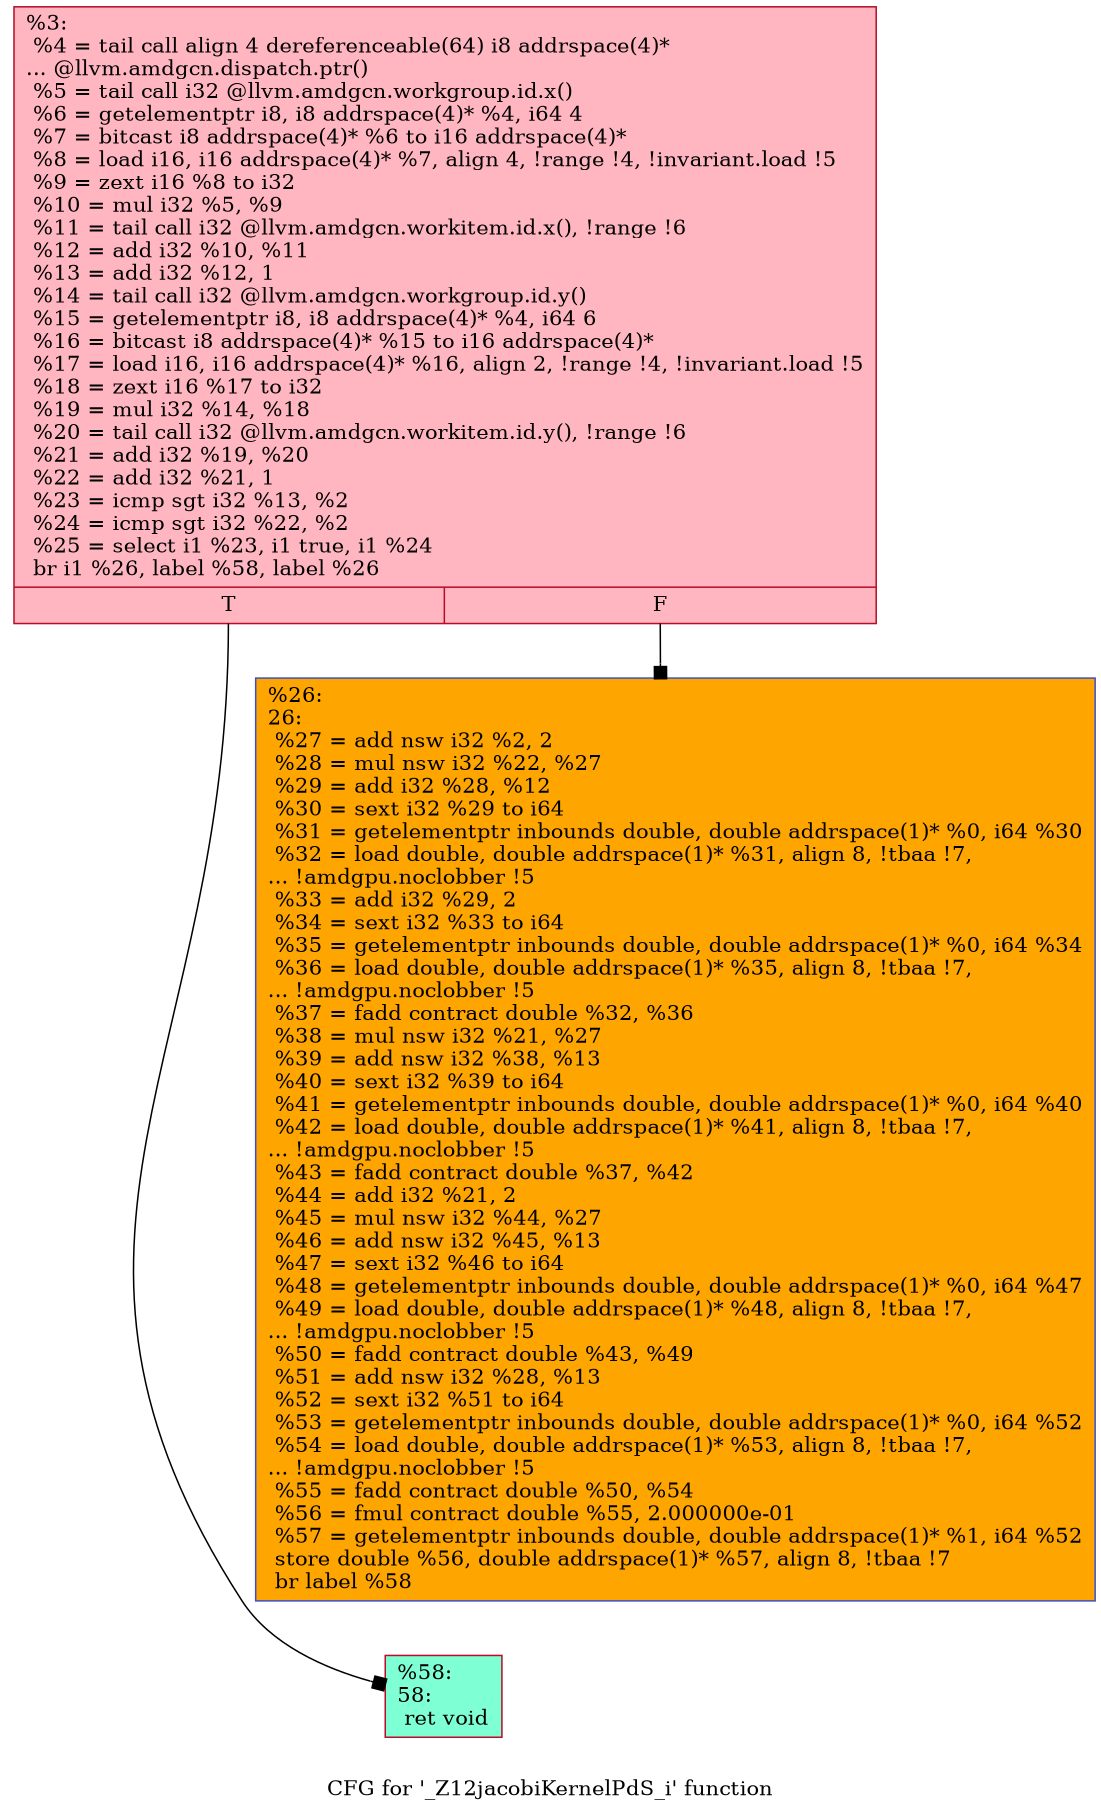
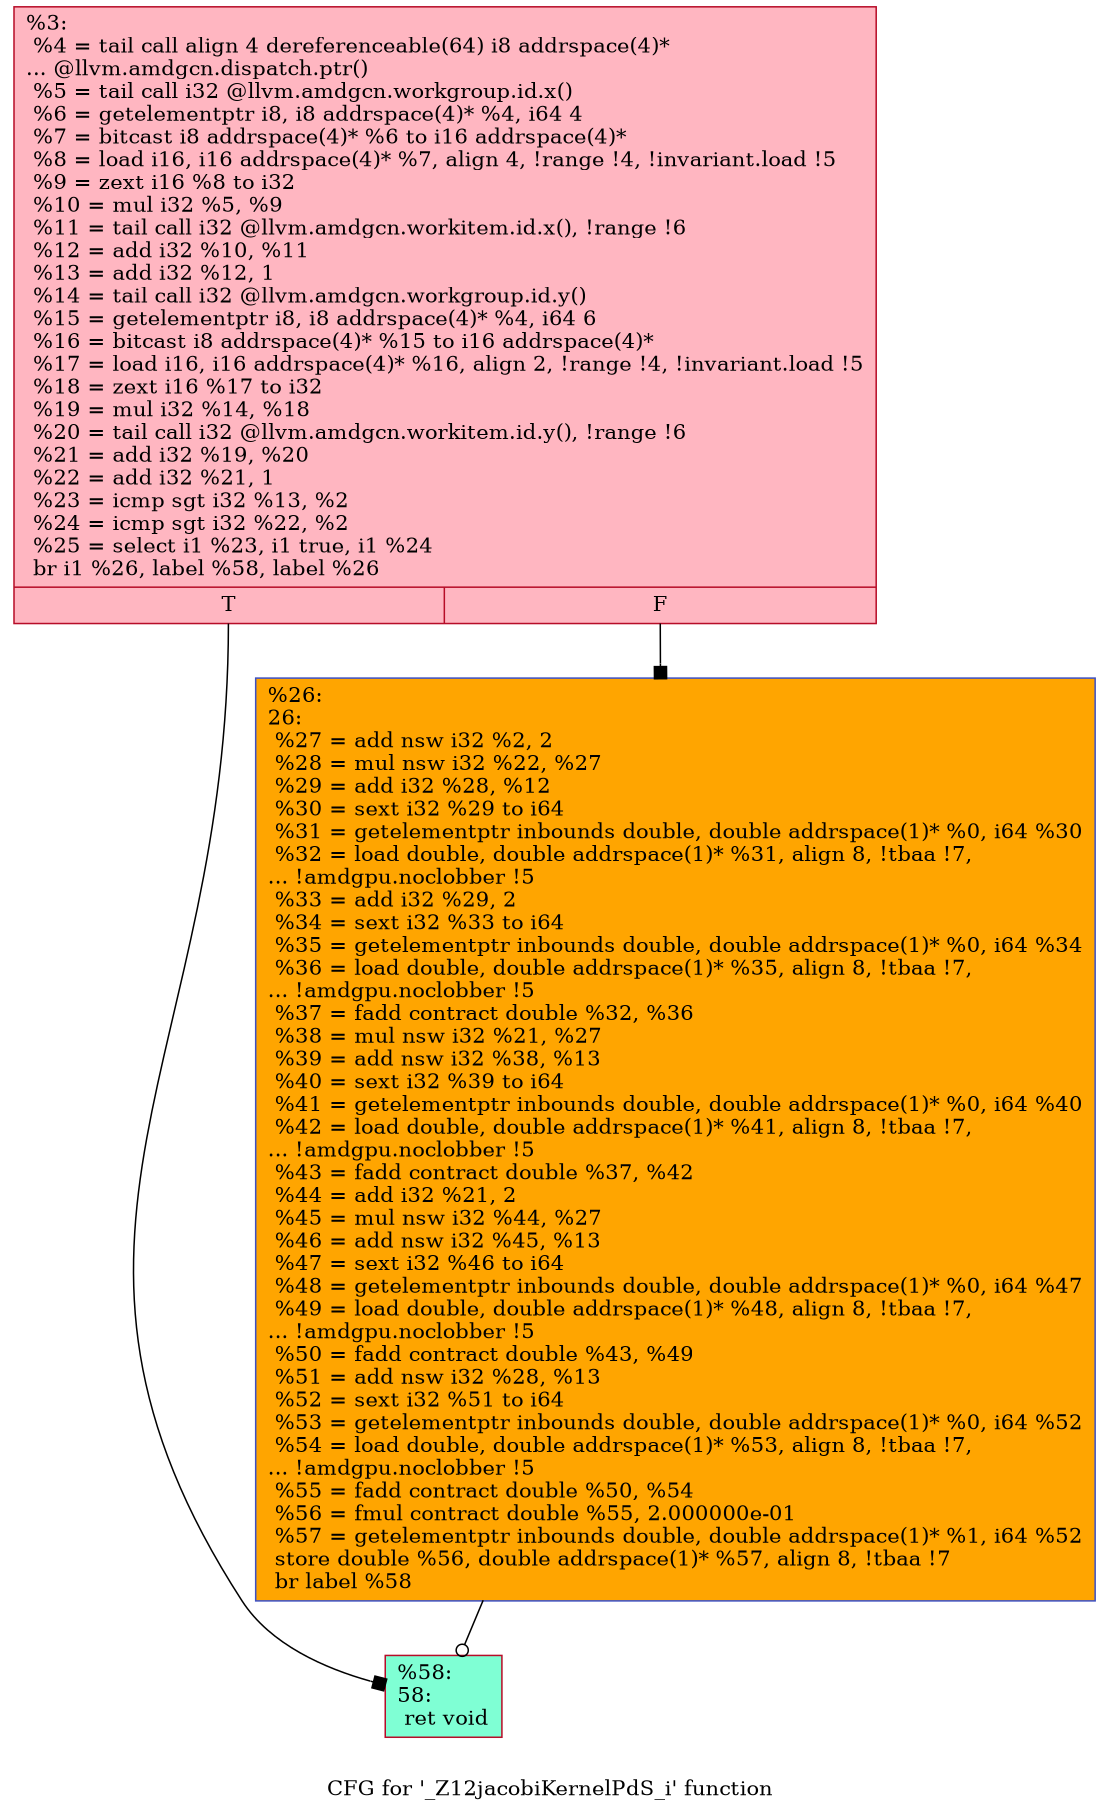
none -> (474, 1622)
